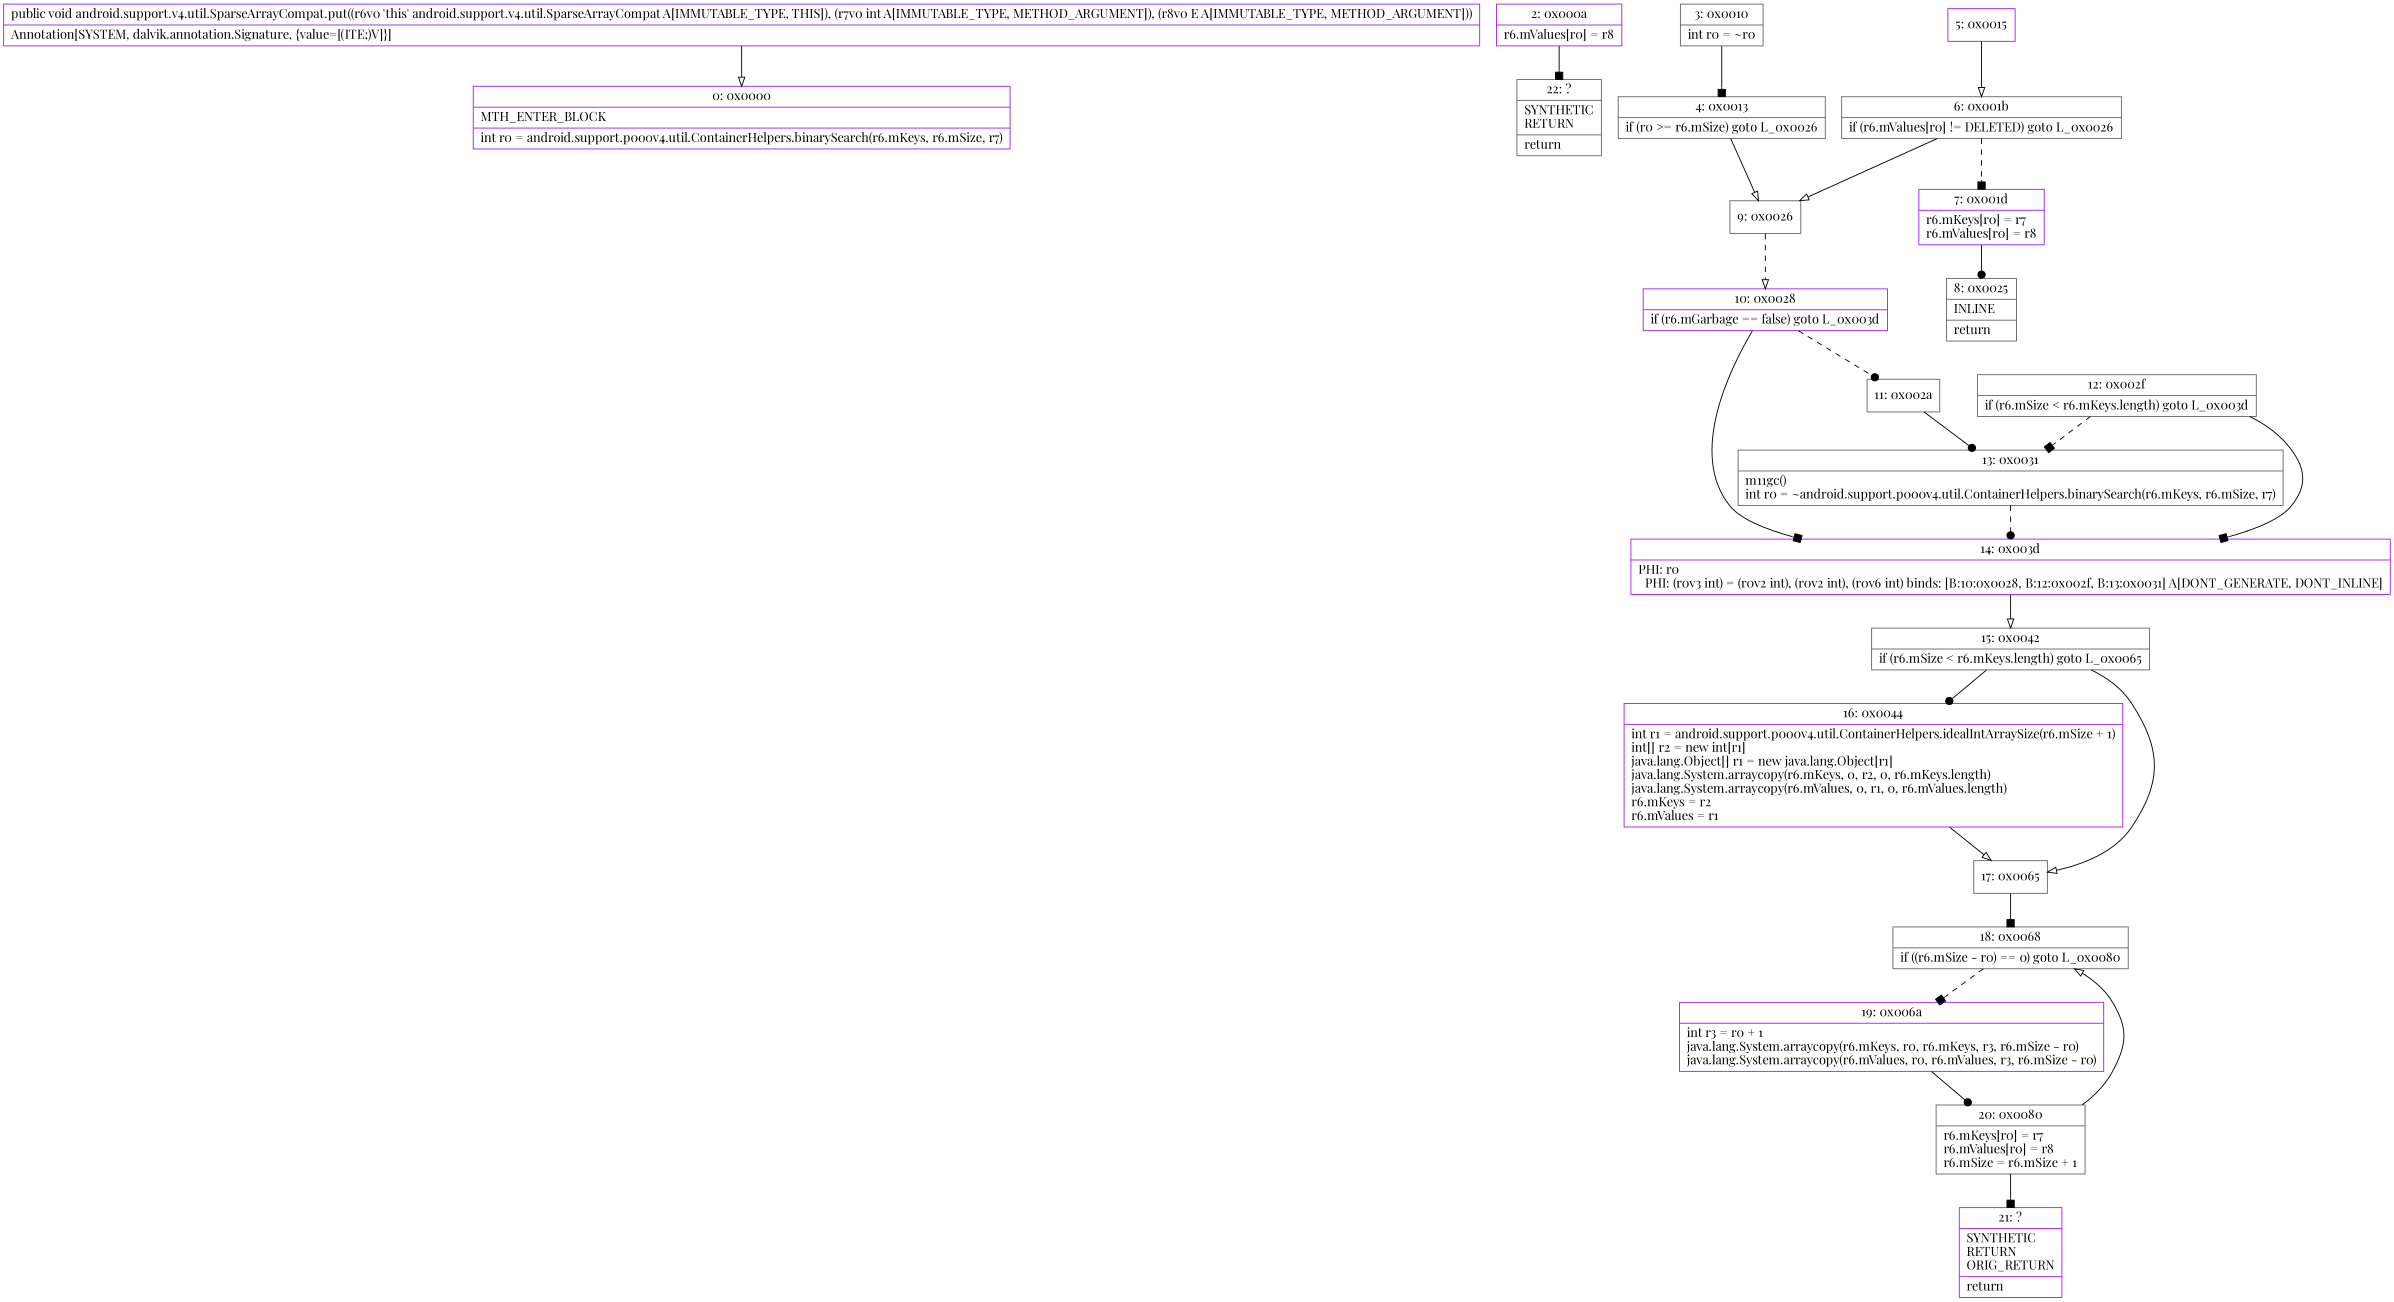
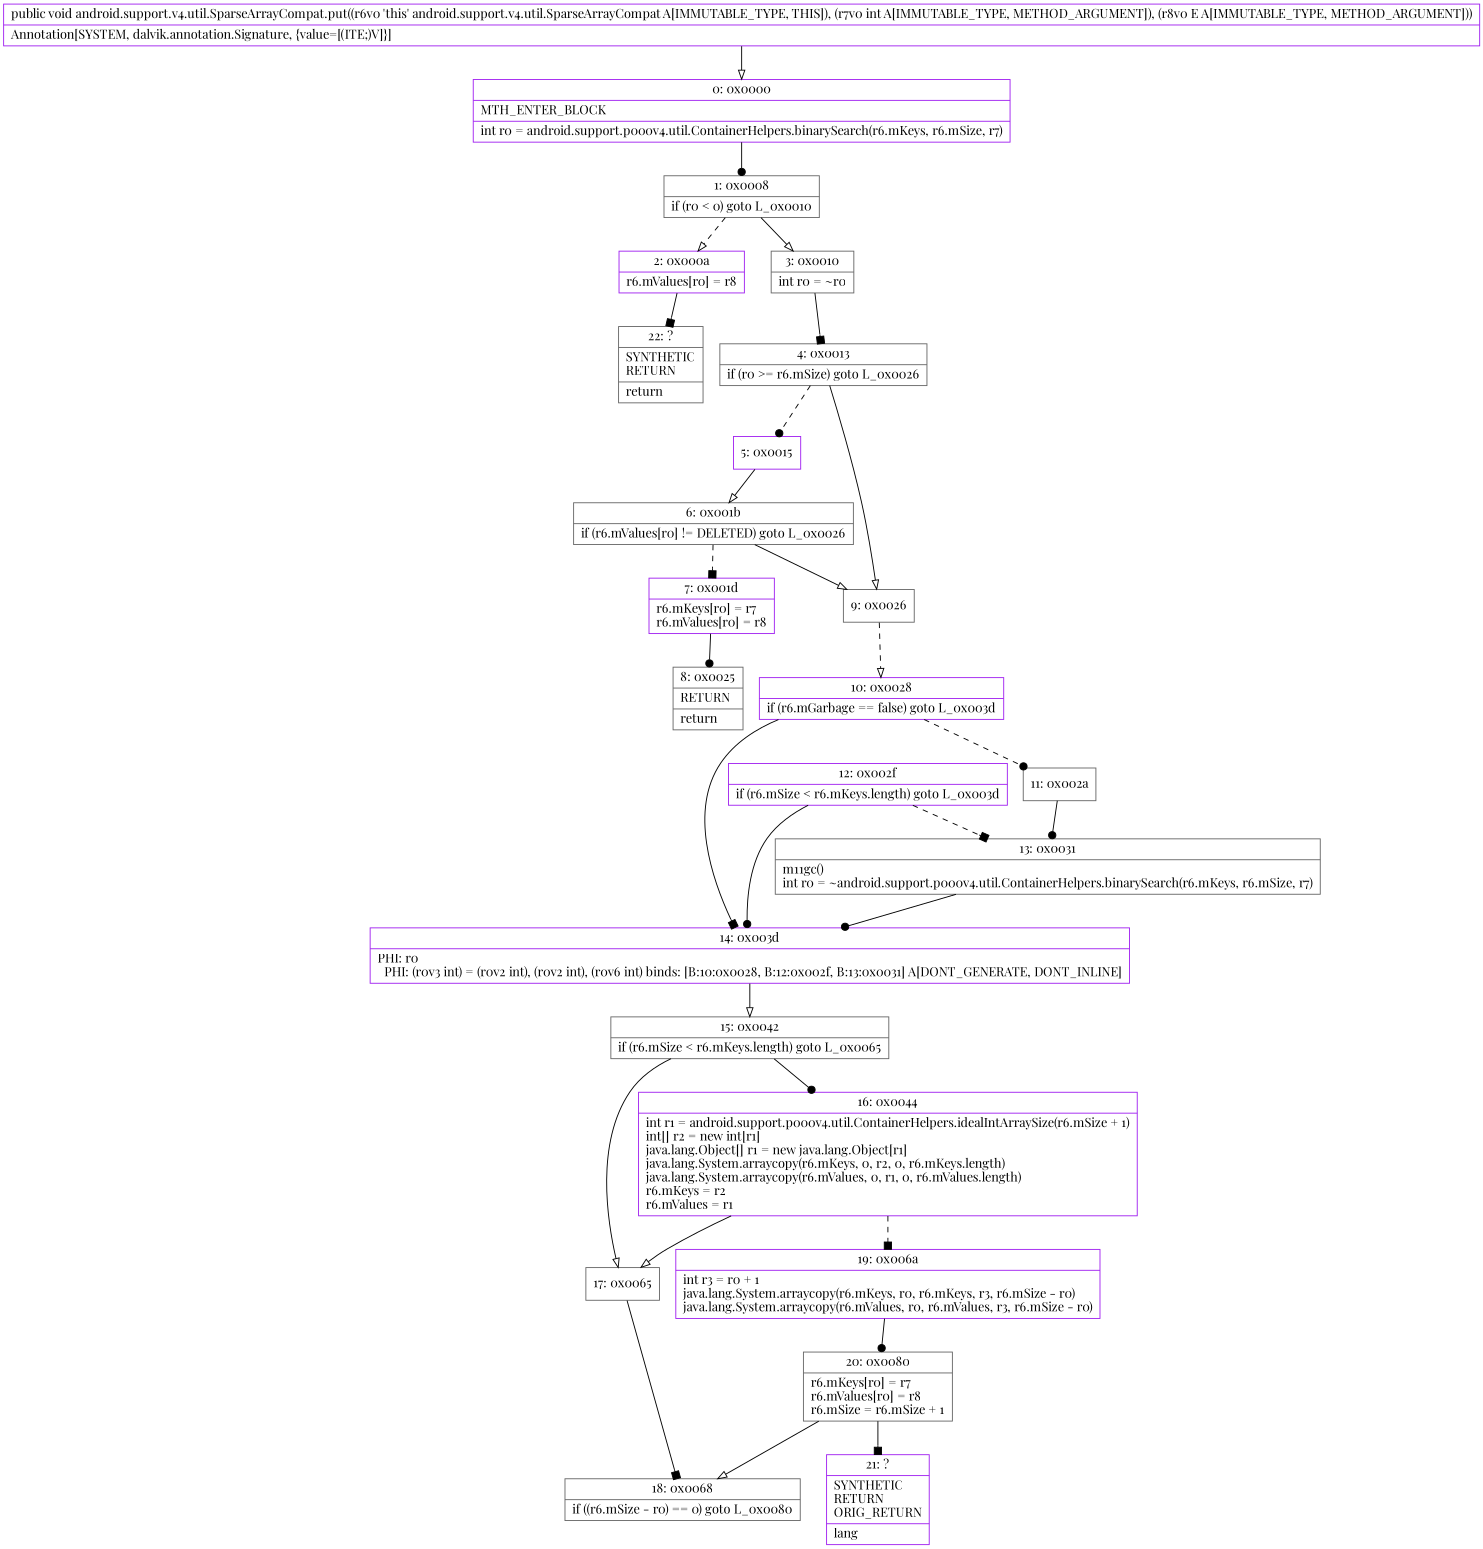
none -> (742, 197)
(1975, 309) -> (705, 698)
(2117, 396) -> (868, 784)
none -> (796, 408)
(2302, 486) -> (759, 852)
(2011, 519) -> (902, 910)
(1964, 983) -> (888, 1228)
(1985, 1287) -> (846, 1534)
